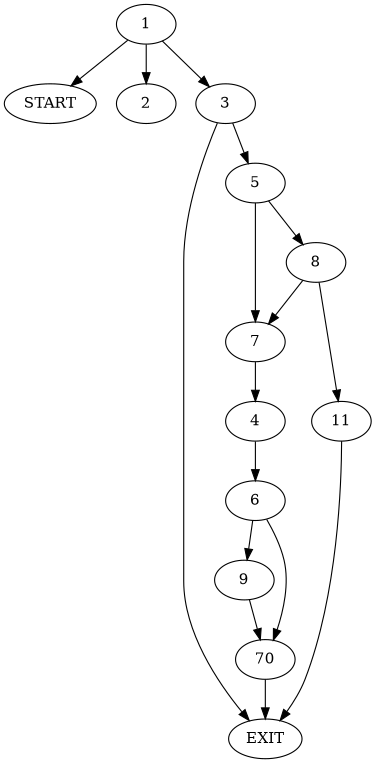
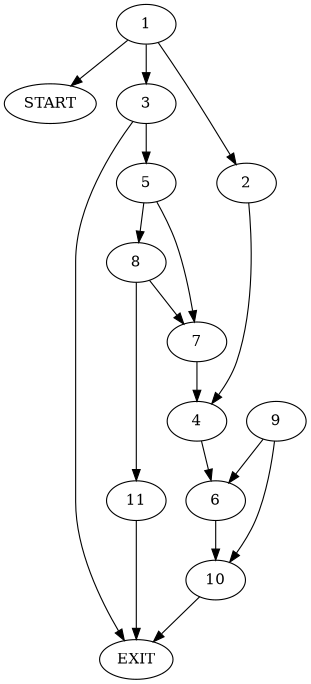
none -> (249, 302)
(251, 535) -> (249, 457)
(265, 659) -> (216, 580)
